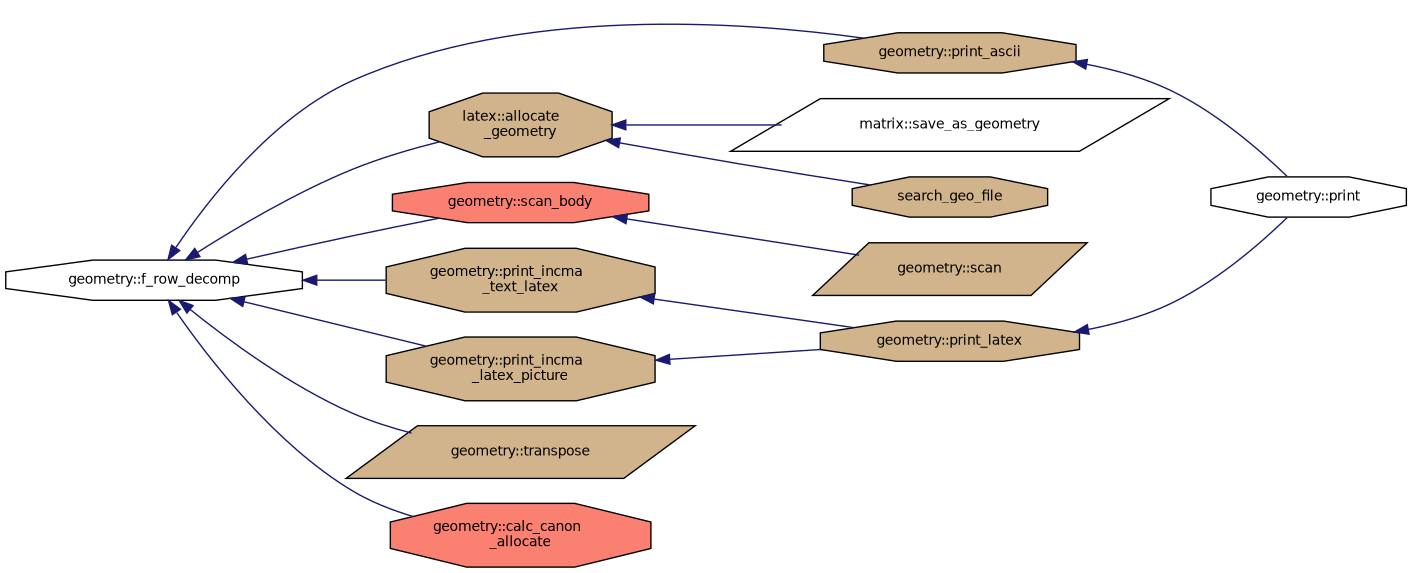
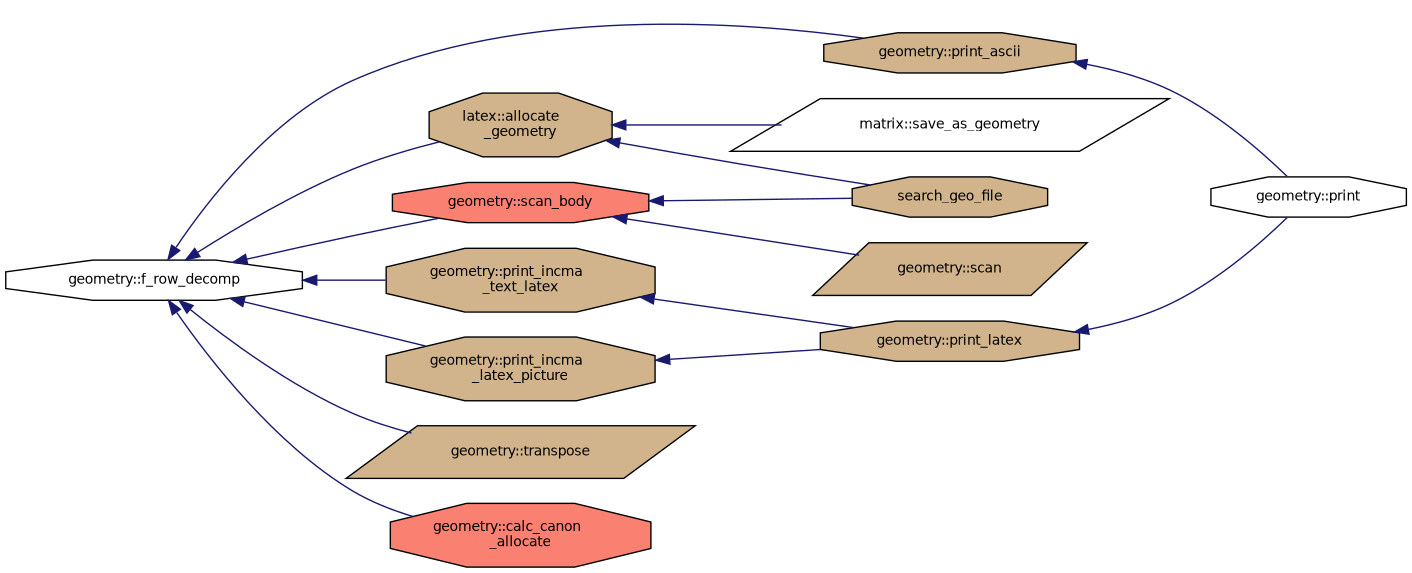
none -> (758, 199)
